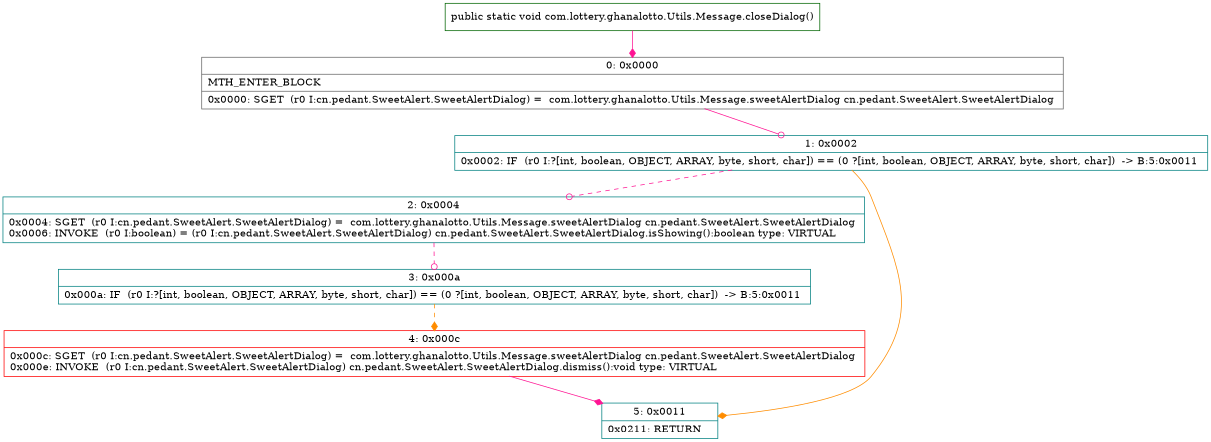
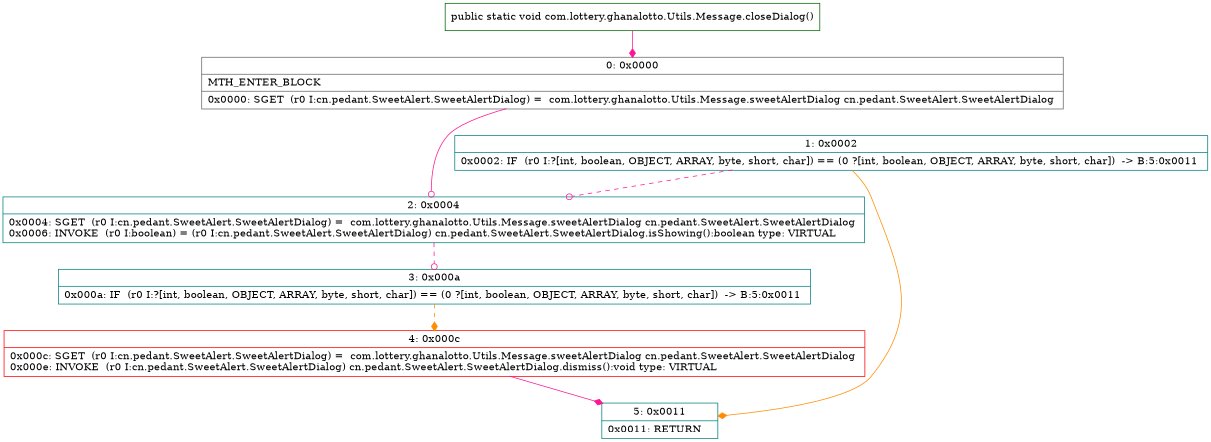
(741, 121) -> (450, 134)
(660, 429) -> (660, 429)
